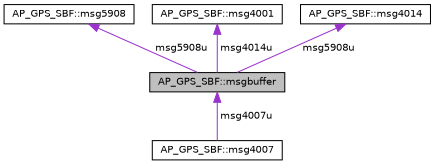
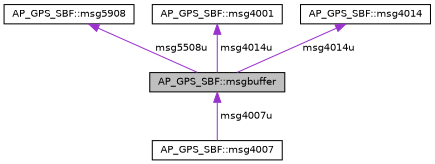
(180, 48) -> (180, 48)
(327, 48) -> (327, 48)
